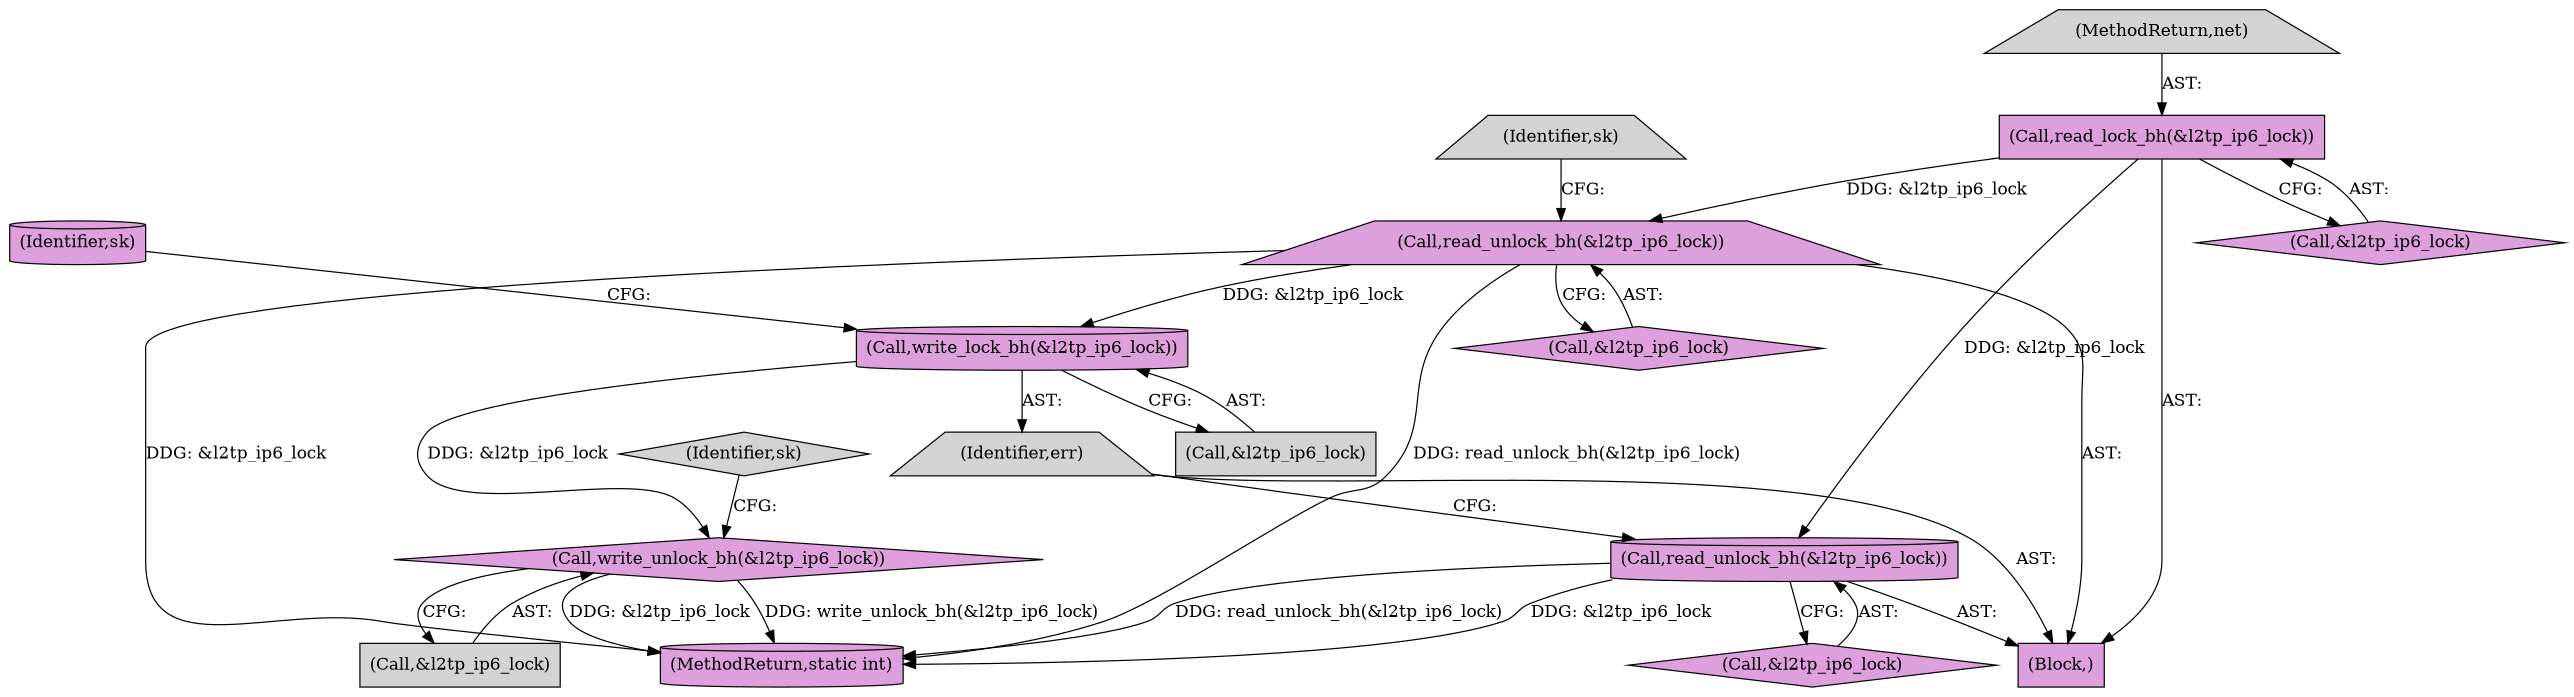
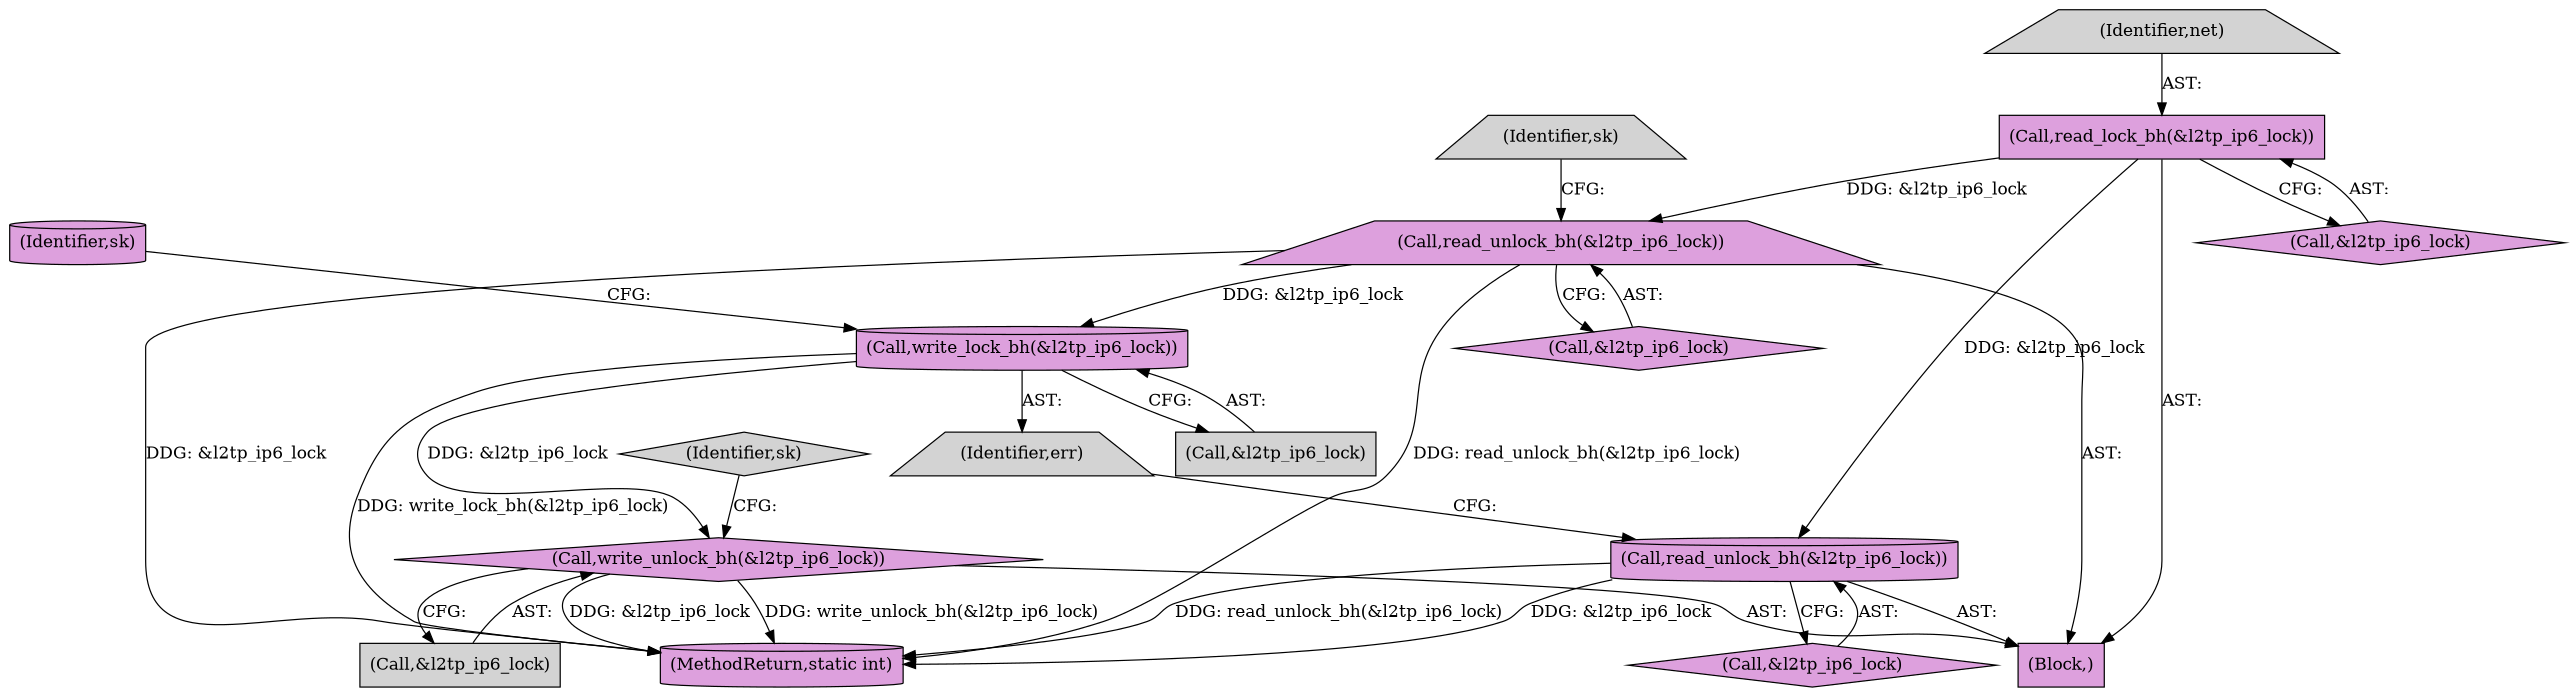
(2162, 32) -> (2162, 32)
none -> (399, 430)
(1626, 482) -> (1484, 583)
